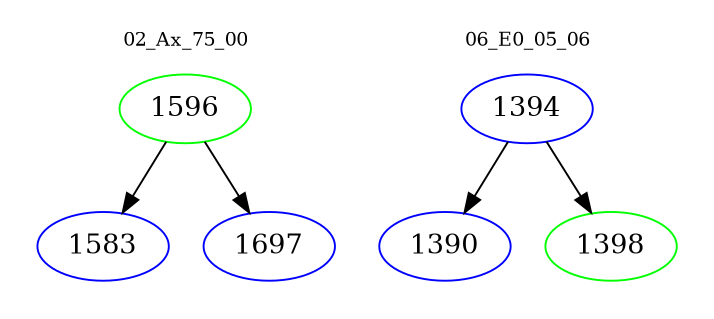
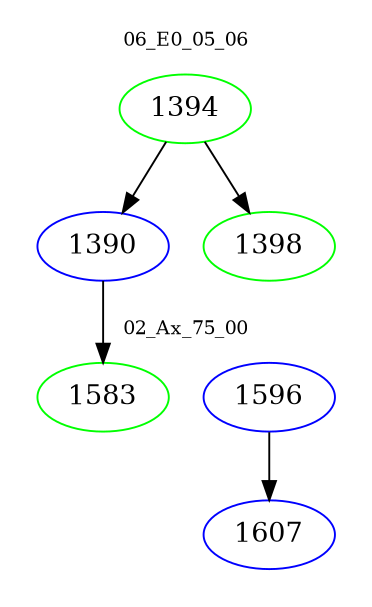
(185, 109) -> (269, 397)
(527, 109) -> (185, 109)
(150, 169) -> (103, 323)
(103, 246) -> (103, 397)
(269, 246) -> (269, 535)
